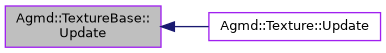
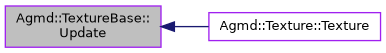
(295, 27) -> (295, 27)
